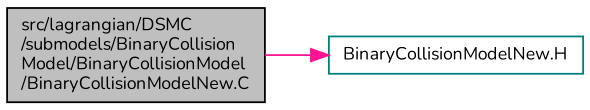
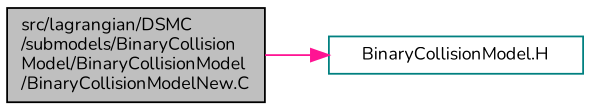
(456, 55) -> (456, 55)
